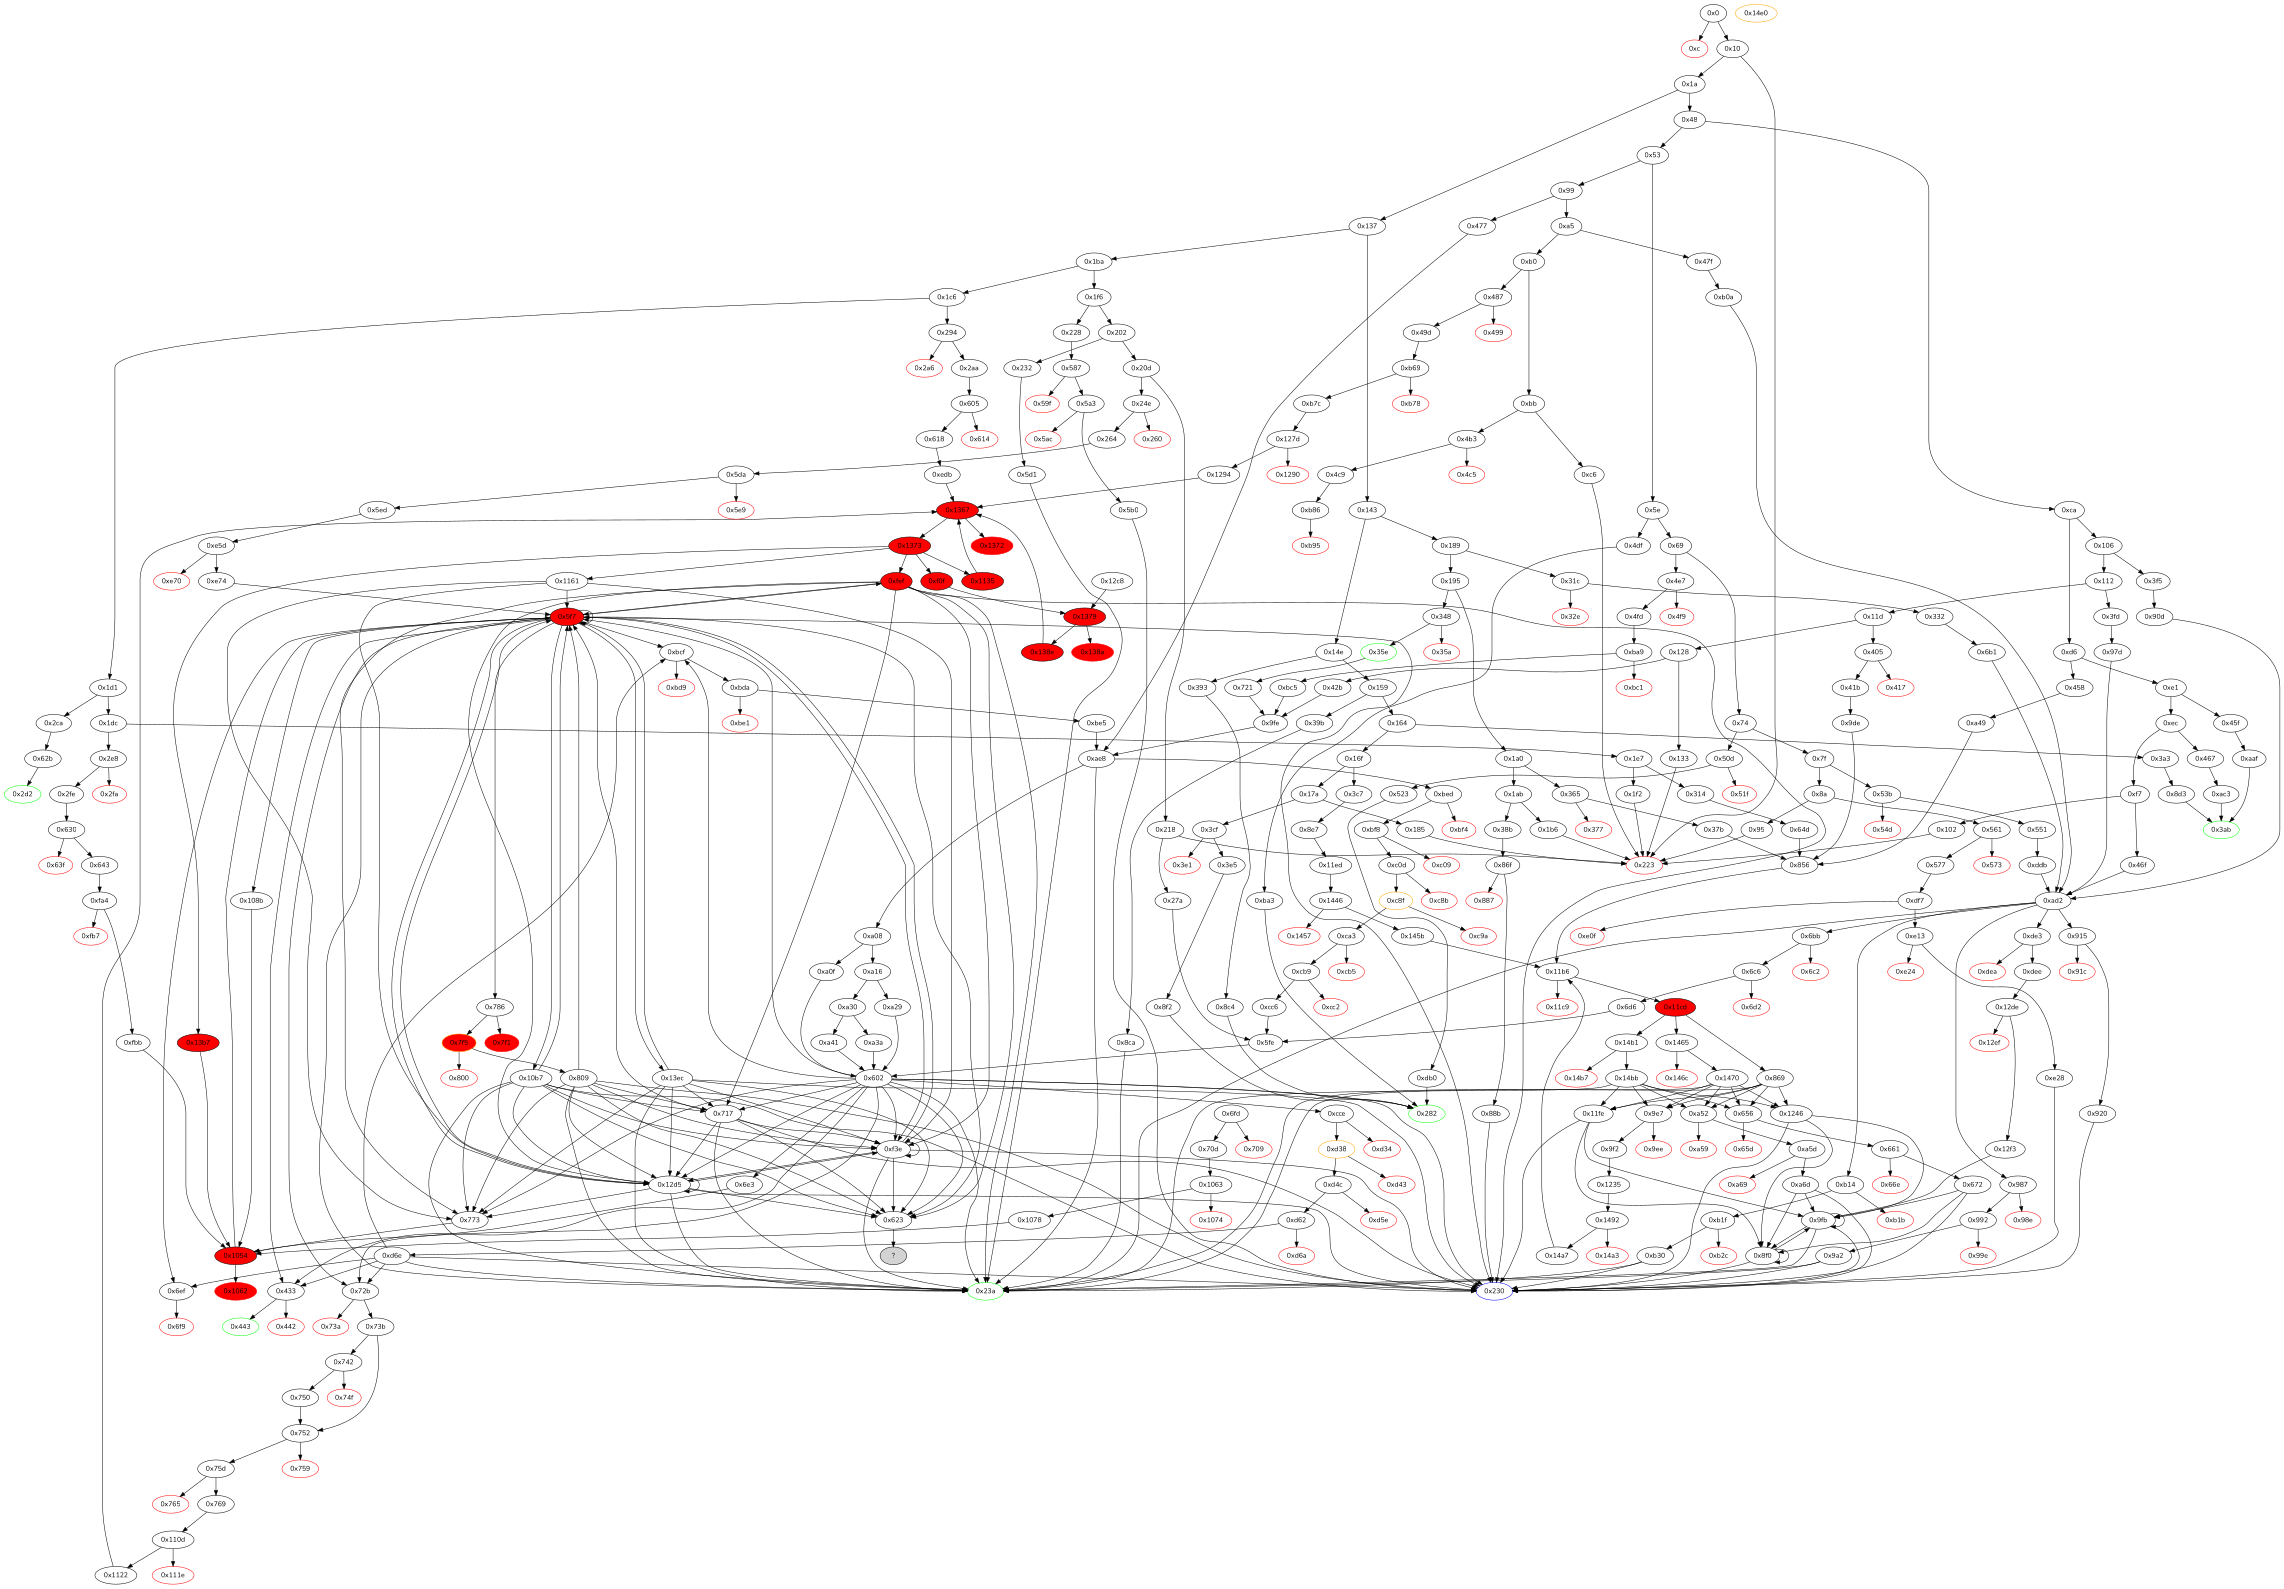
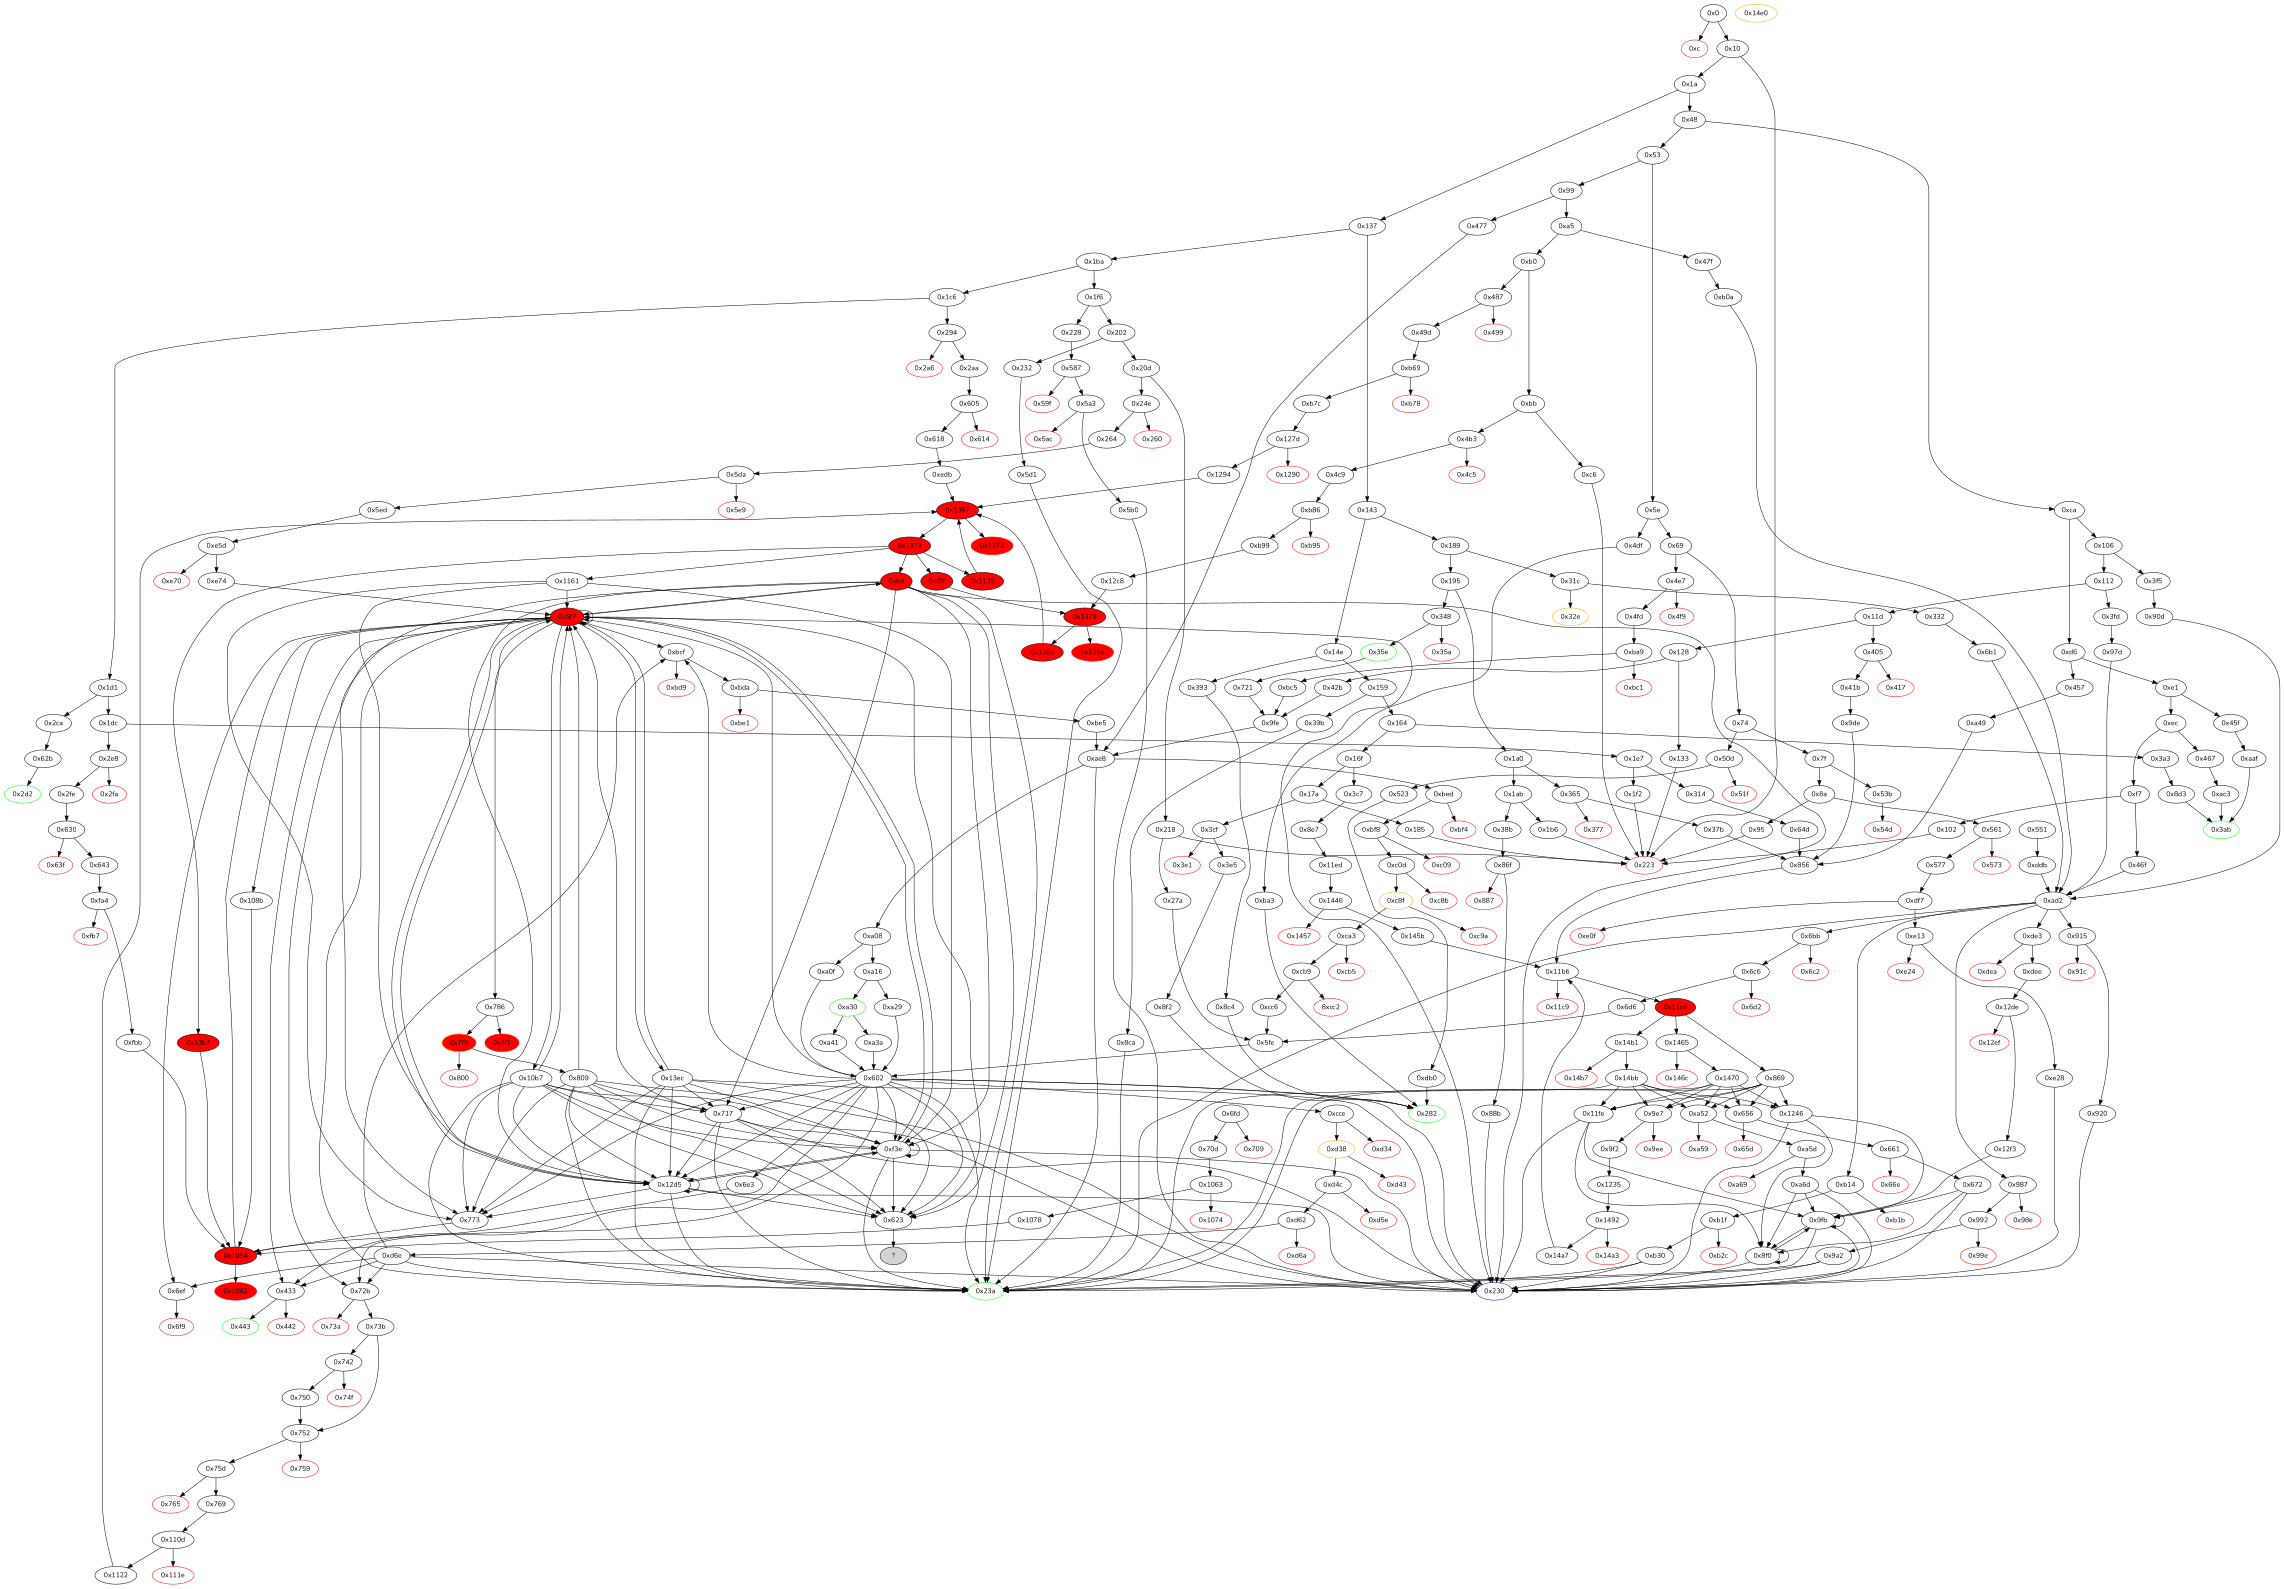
none -> (1260, 546)
(1570, 617) -> (1570, 617)
(2075, 688) -> (2075, 688)
(1960, 808) -> none
(848, 1007) -> (848, 1007)
(1331, 1007) -> (1331, 1007)
